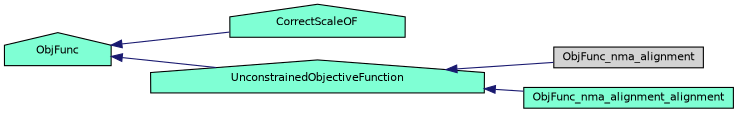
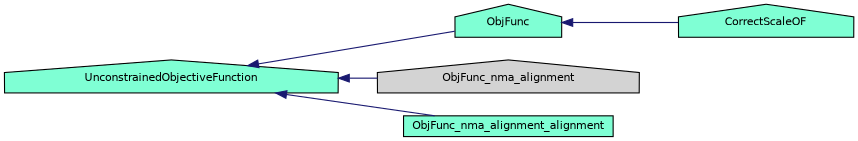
(629, 57) -> (508, 78)
(169, 63) -> (357, 48)
